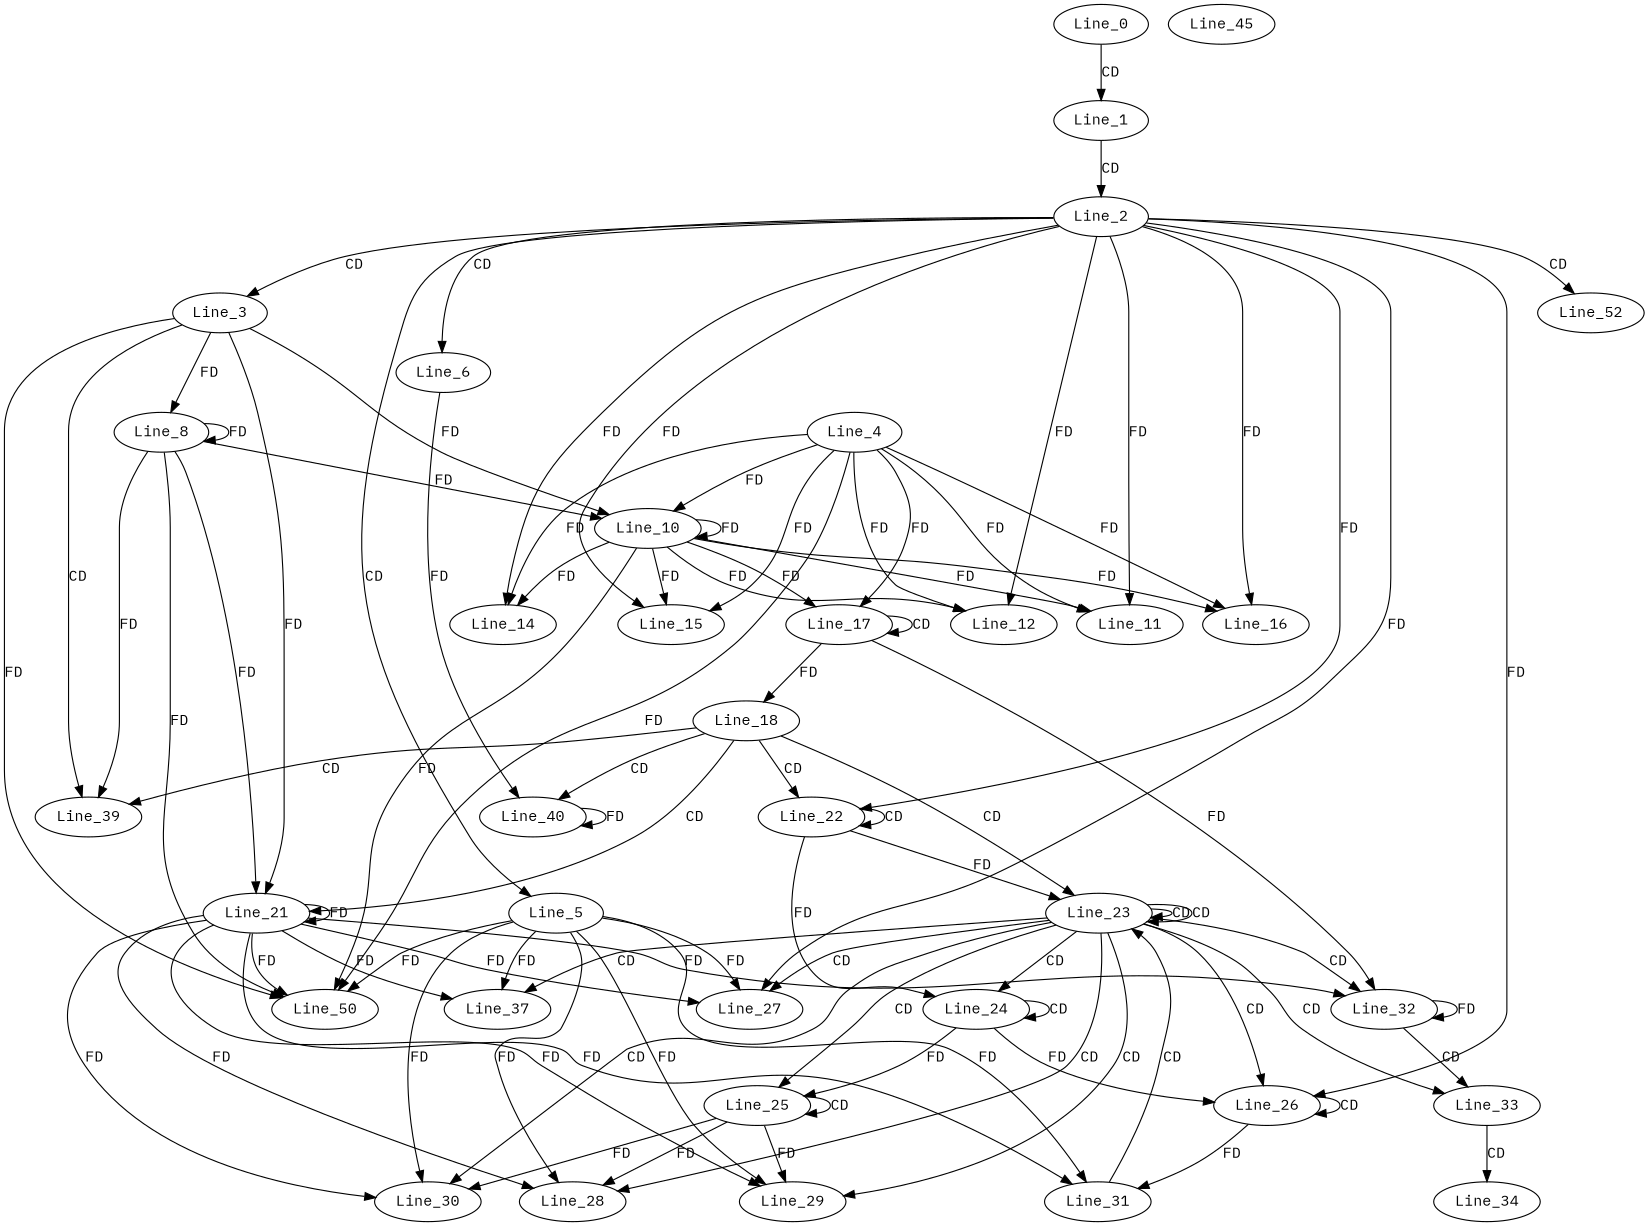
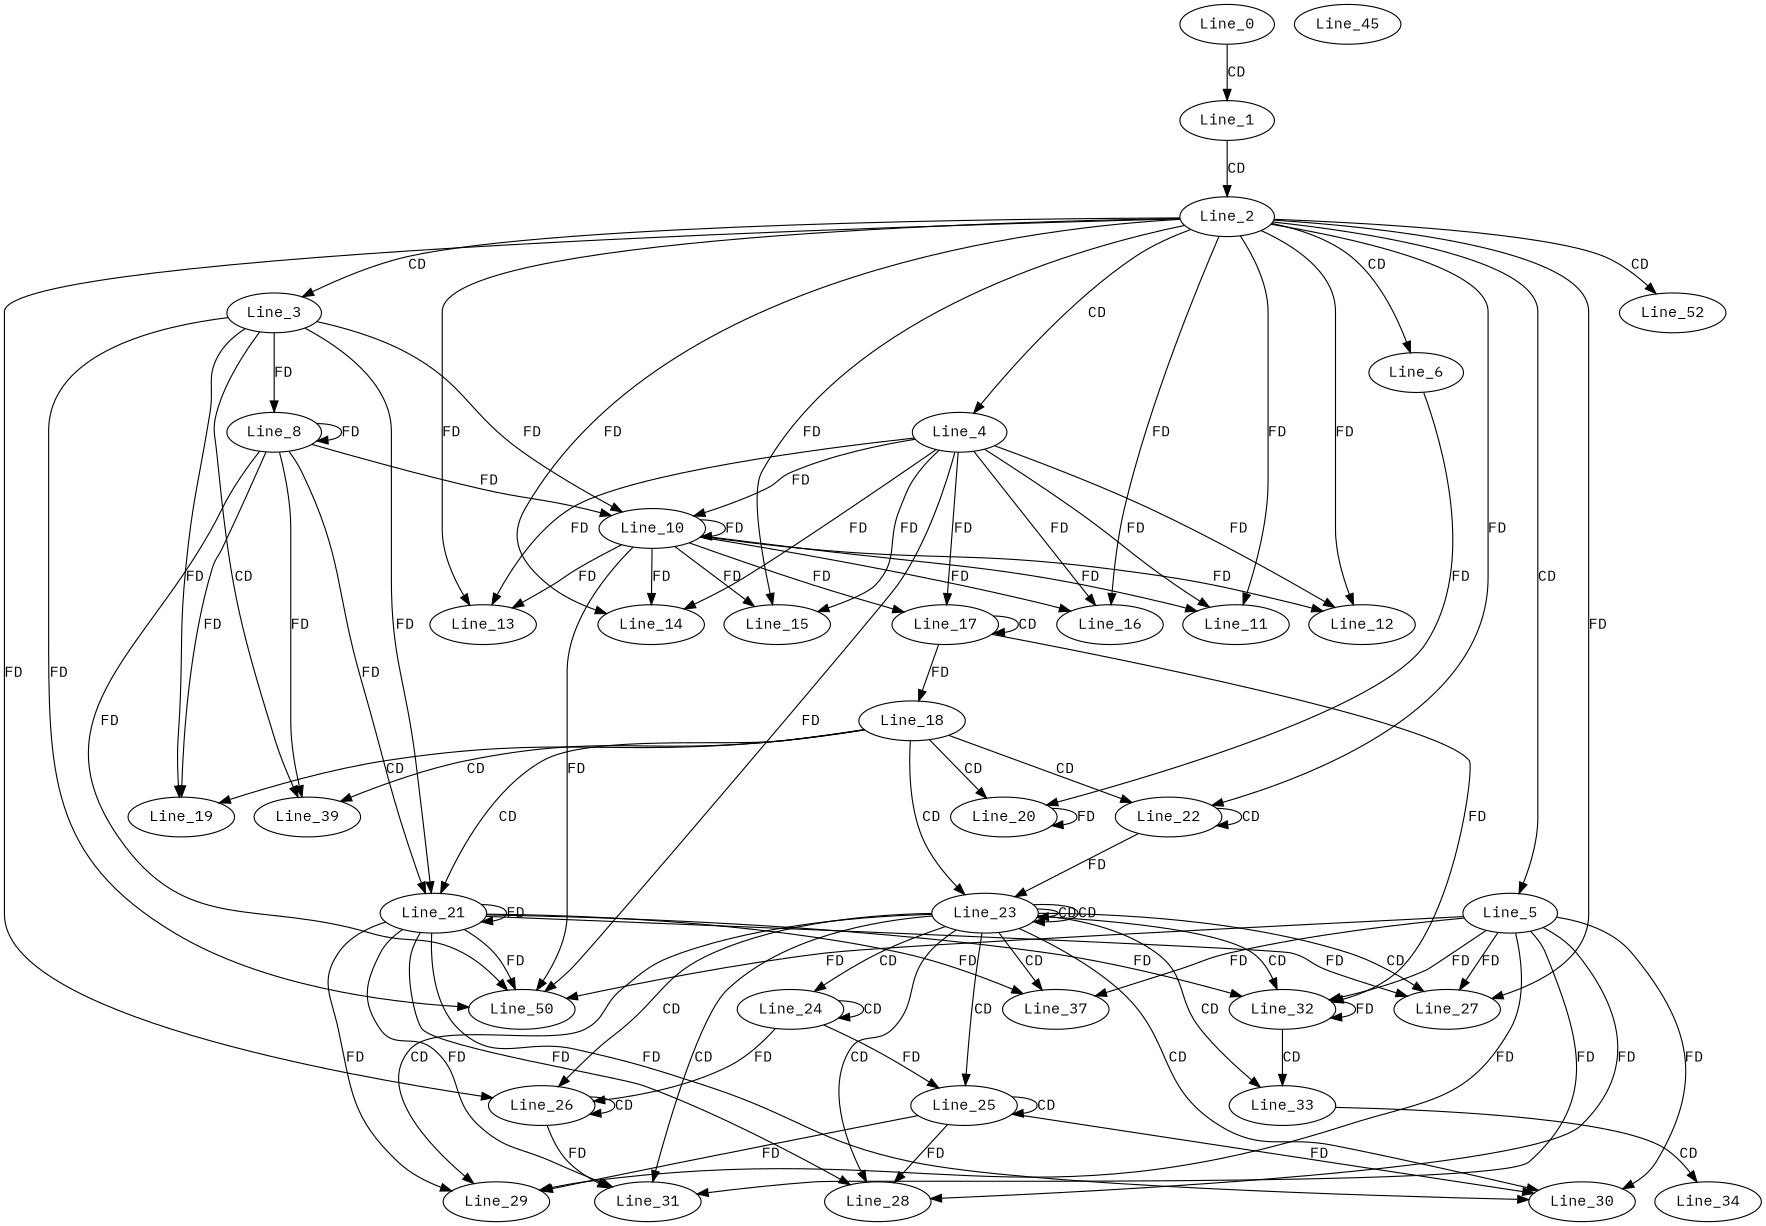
none -> (1076, 304)
none -> (483, 625)
none -> (181, 817)
(533, 817) -> (1004, 817)
(814, 973) -> none
none -> (1418, 974)
(1160, 1059) -> (737, 982)
